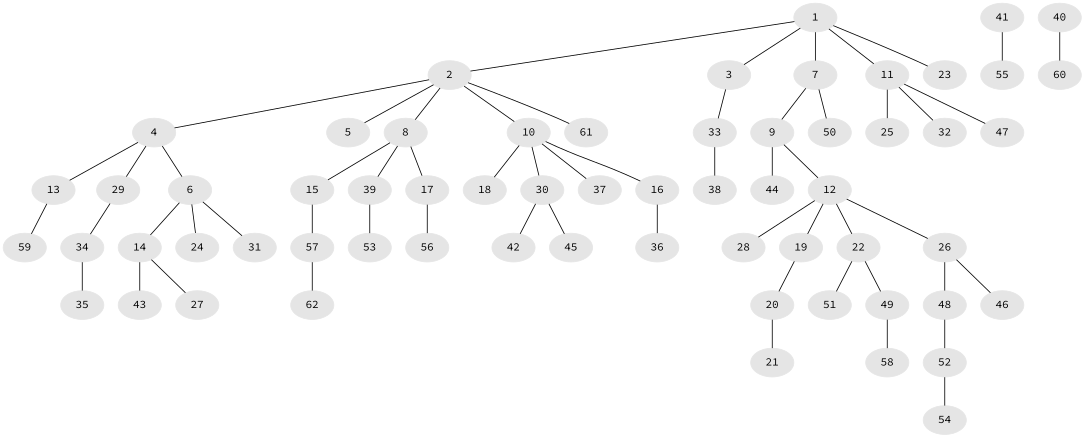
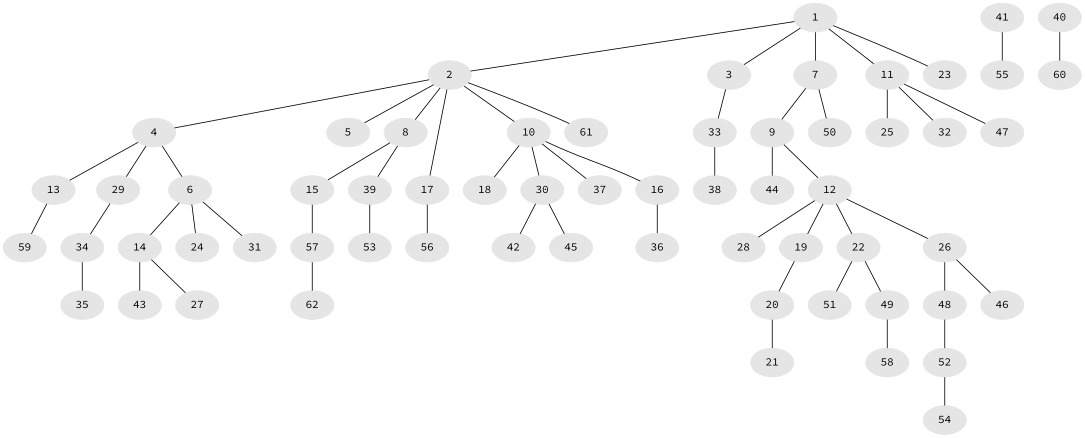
(416, 161) -> (438, 133)
